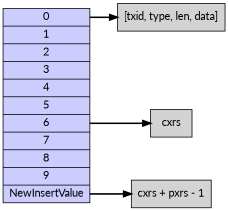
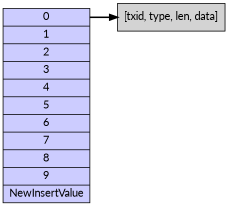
(171, 123) -> none
(171, 194) -> none
